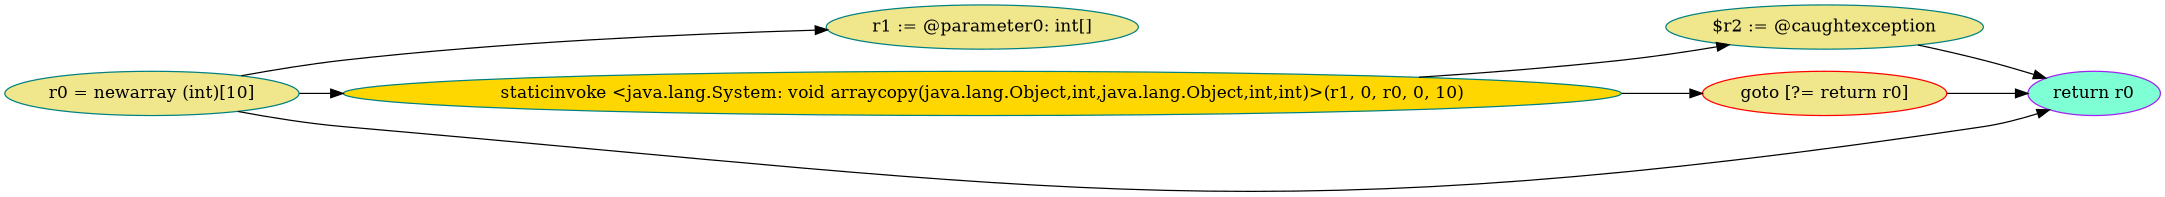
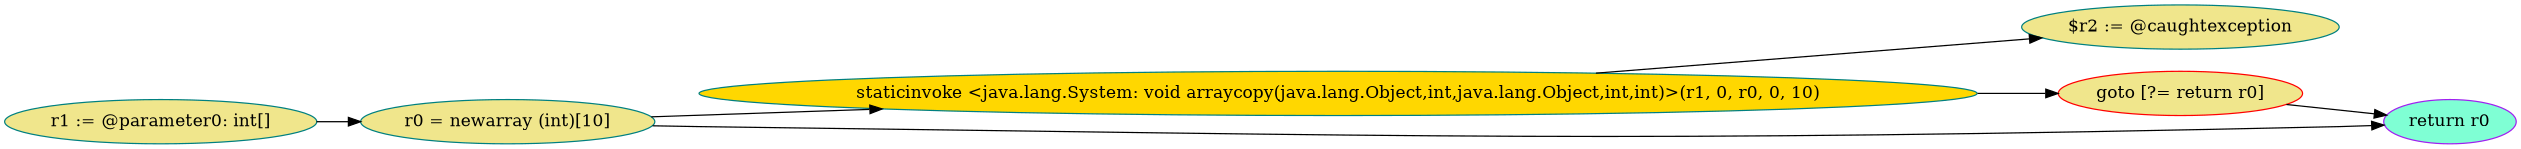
(527, 44) -> (332, 122)
(1976, 58) -> none
